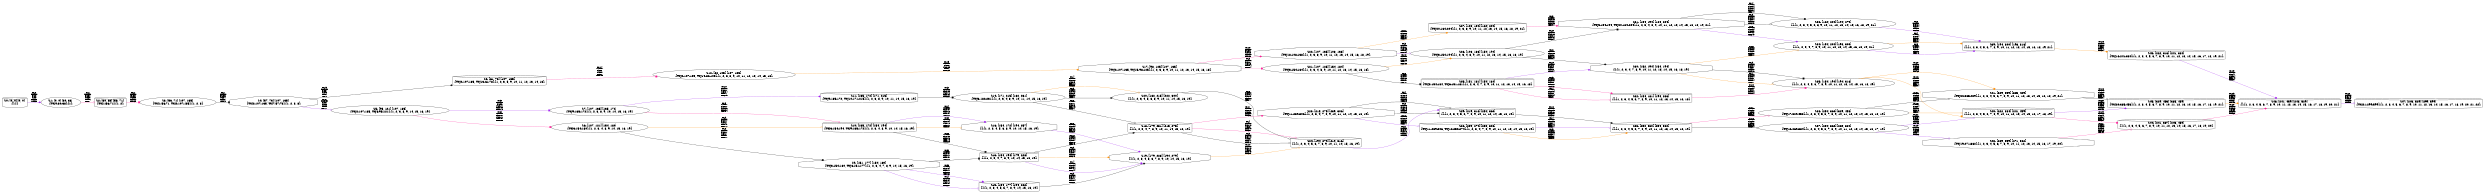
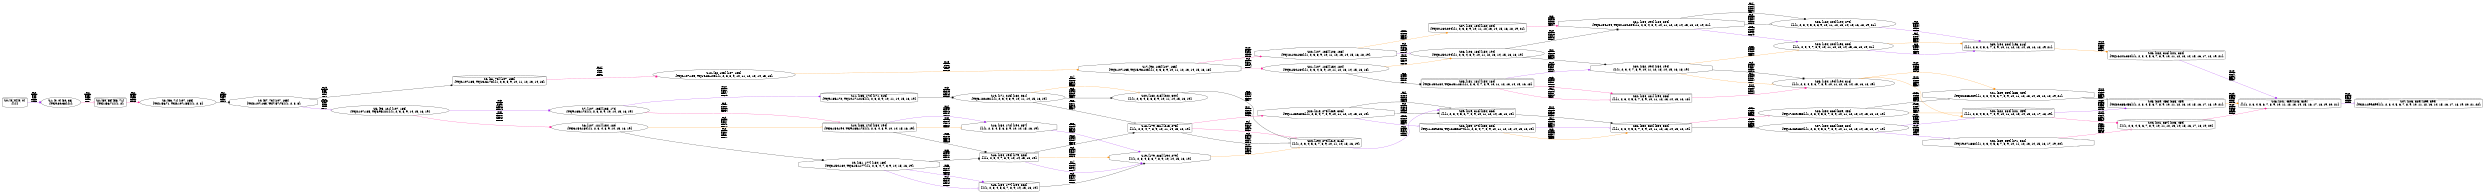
(33, 102) -> (33, 102)
(132, 102) -> (132, 102)
